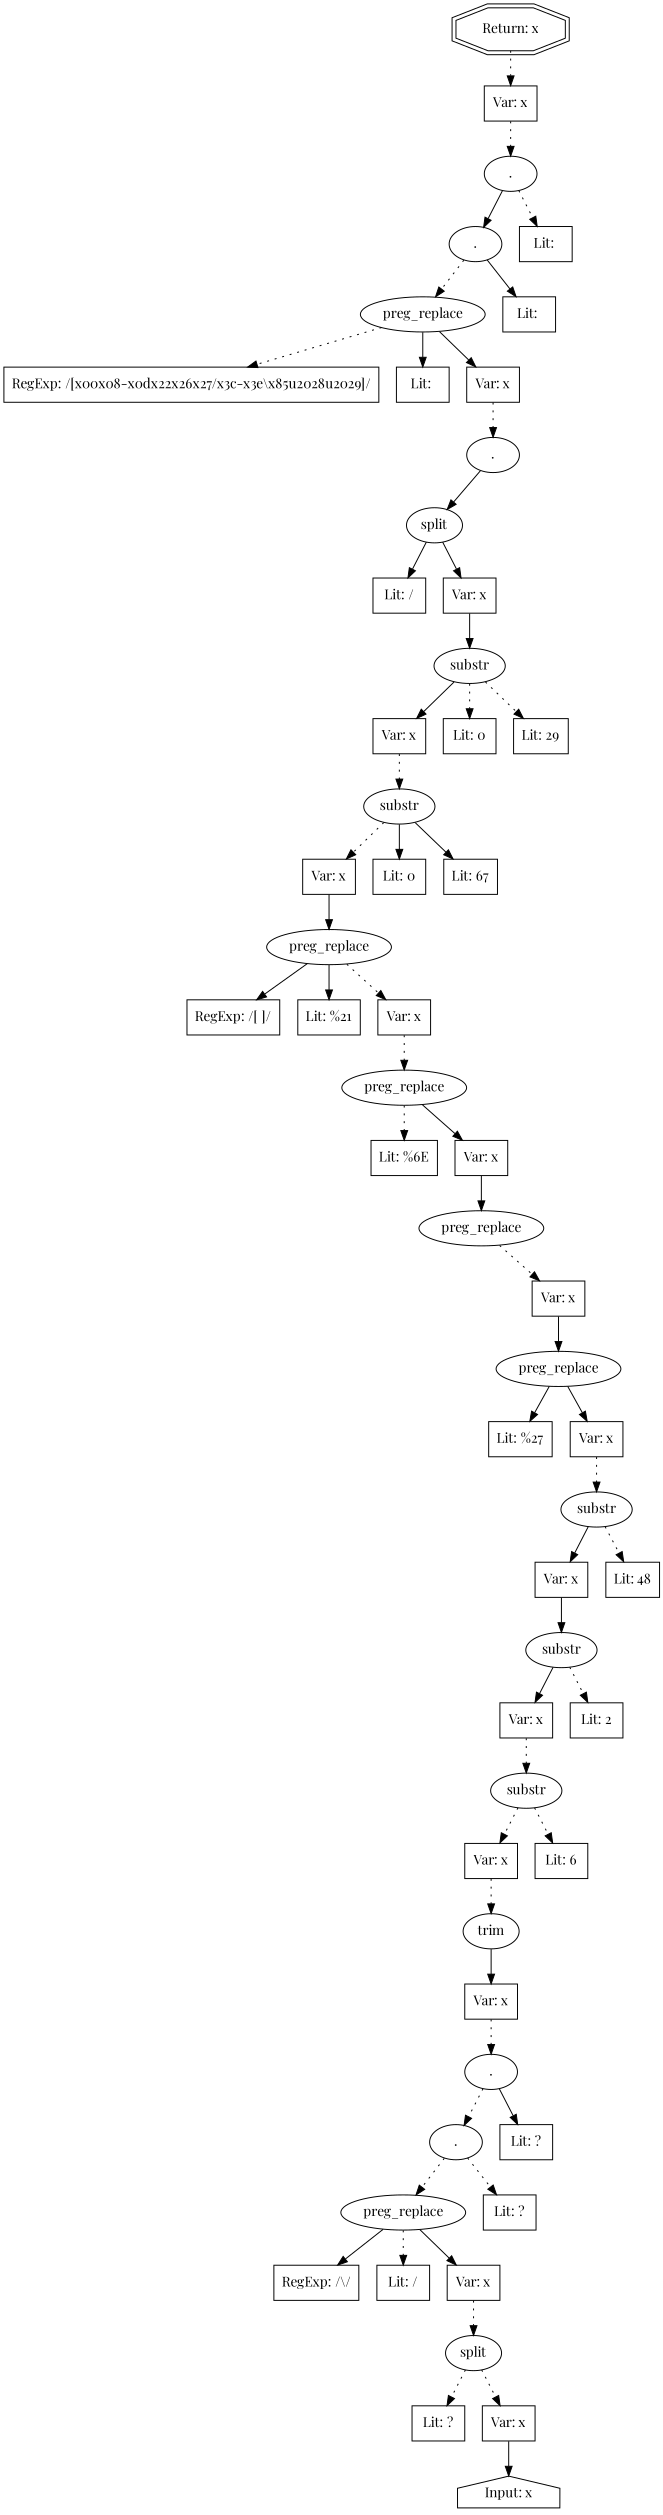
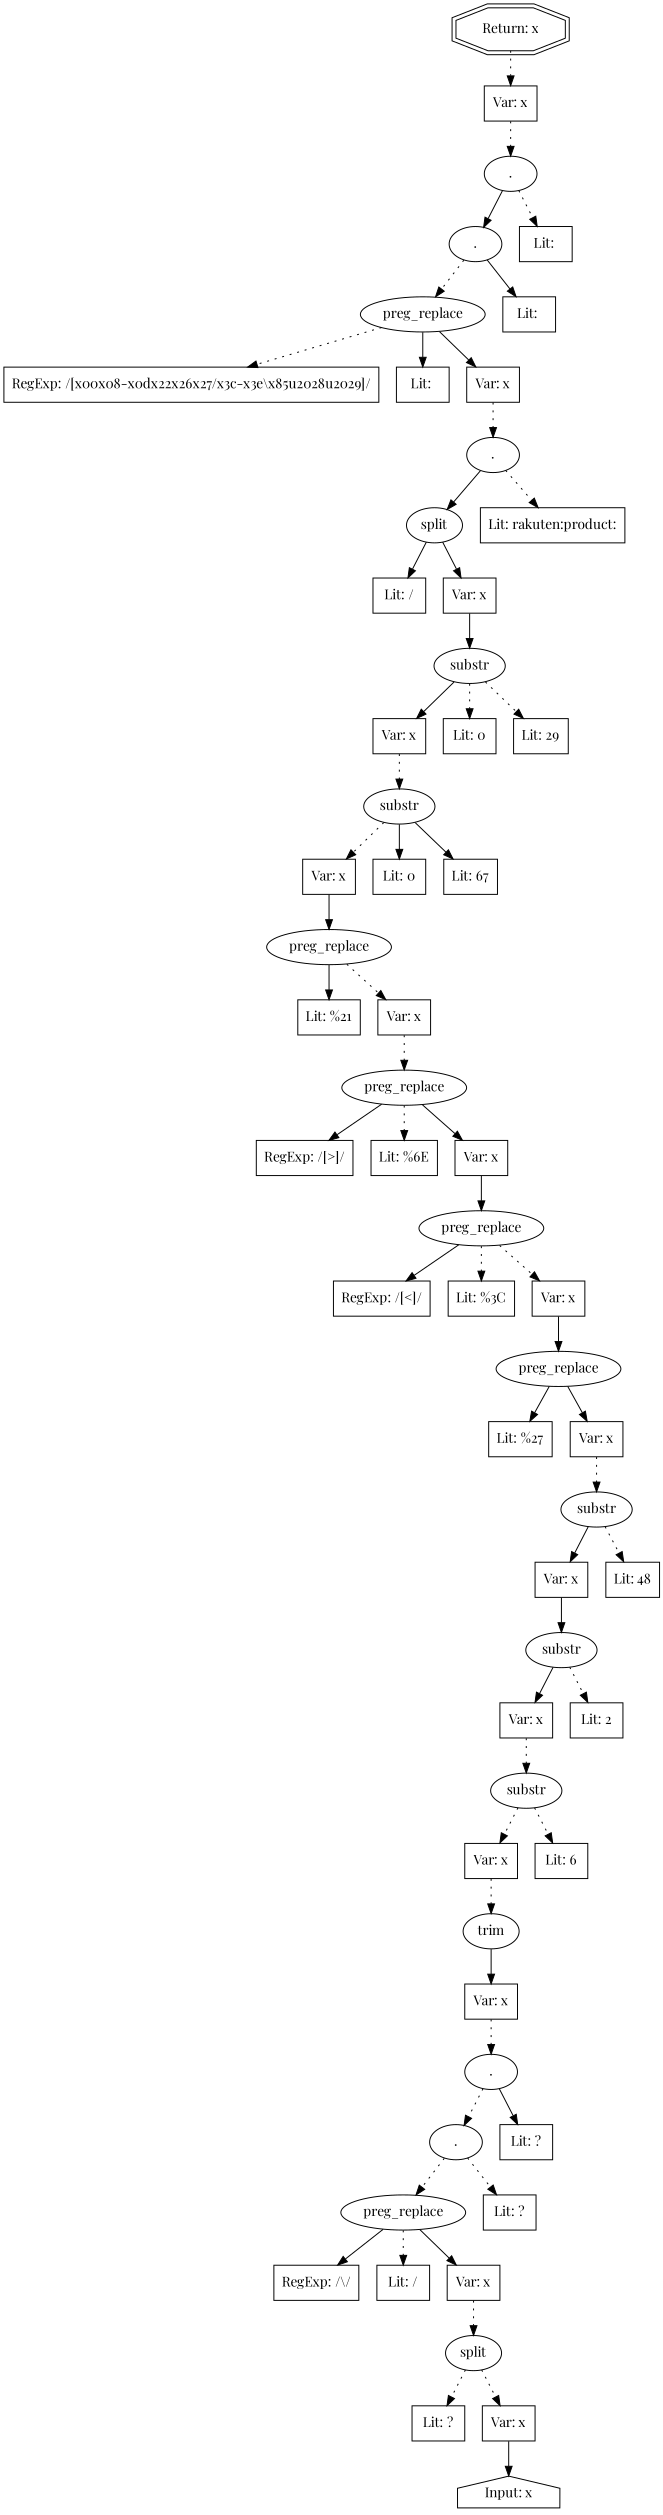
none -> (553, 525)
(233, 1017) -> none
none -> (305, 1158)
none -> (382, 1299)
none -> (481, 1299)
